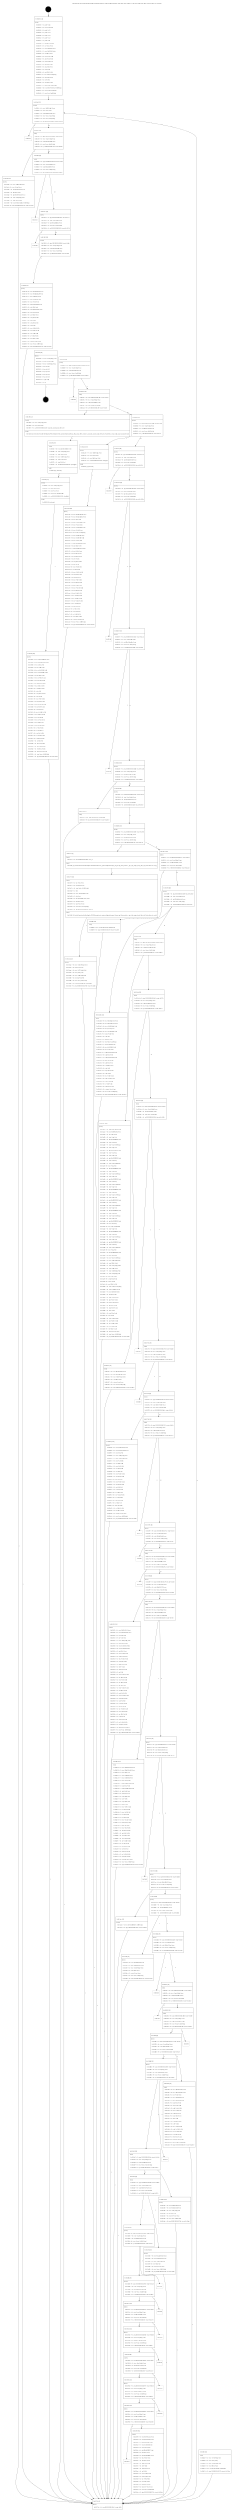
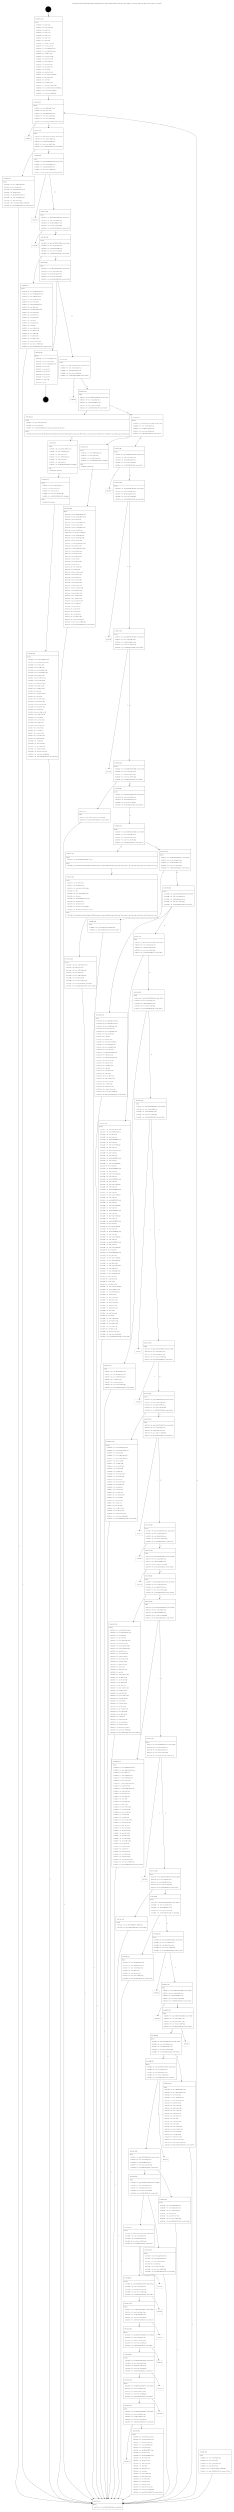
none -> (55, 271)
